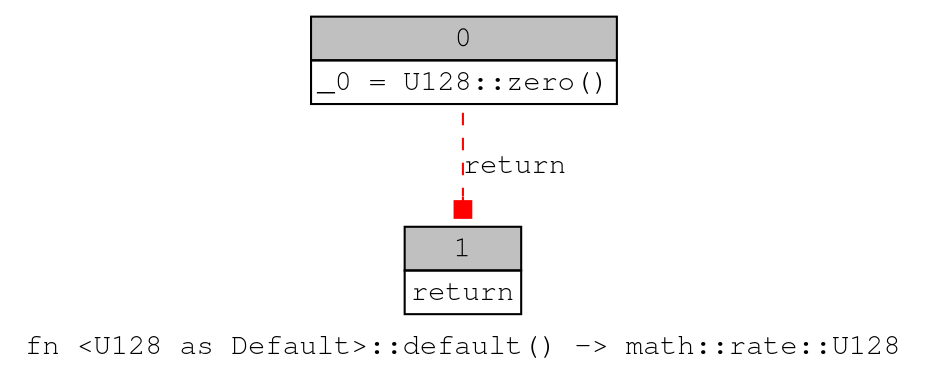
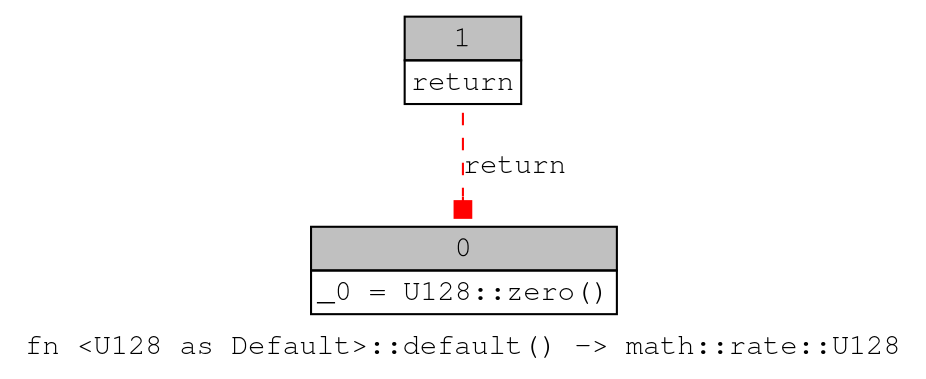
(463, 155) -> (463, 155)
